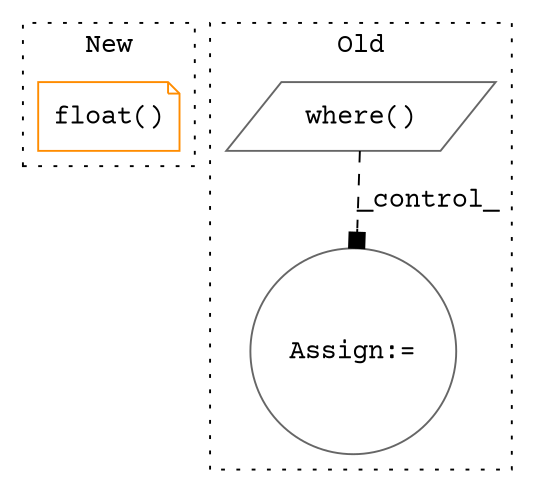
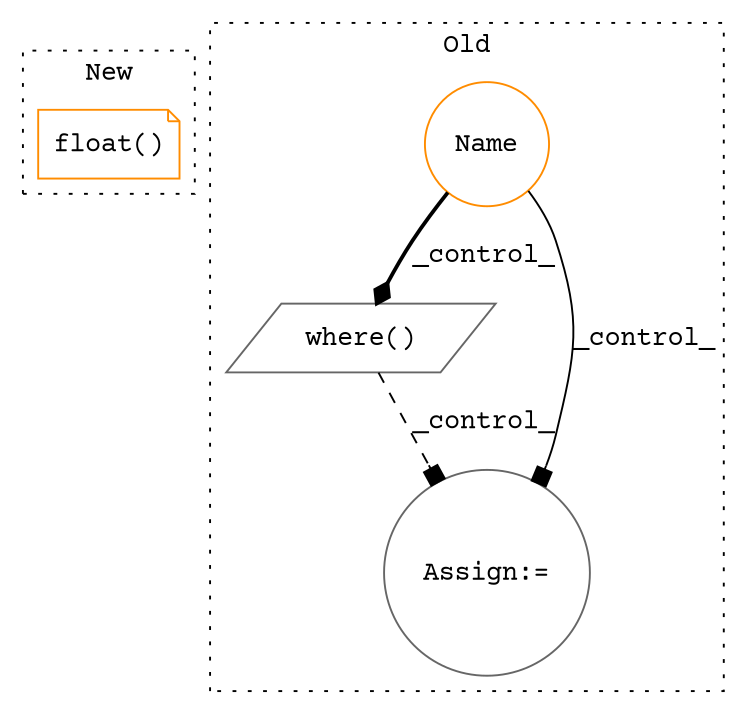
none -> (487, 144)
